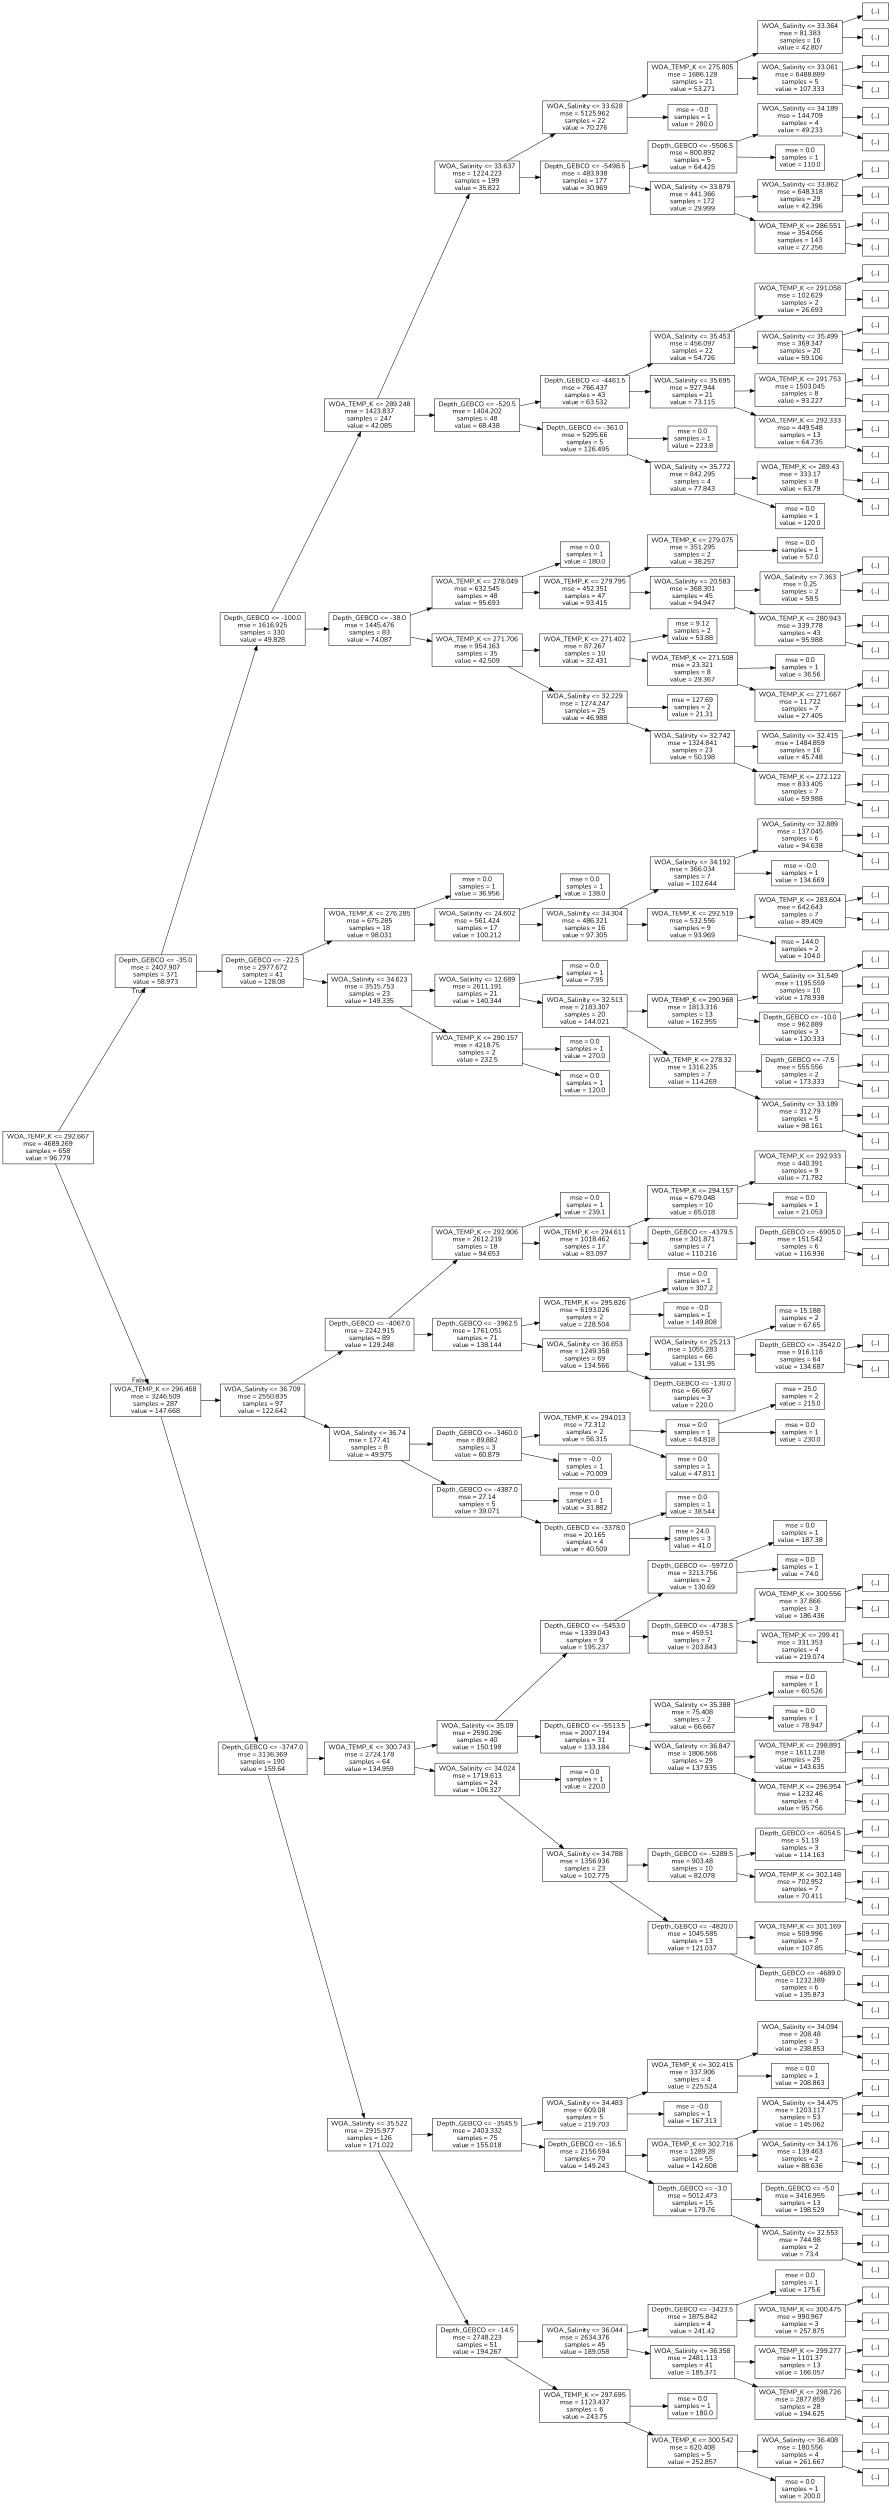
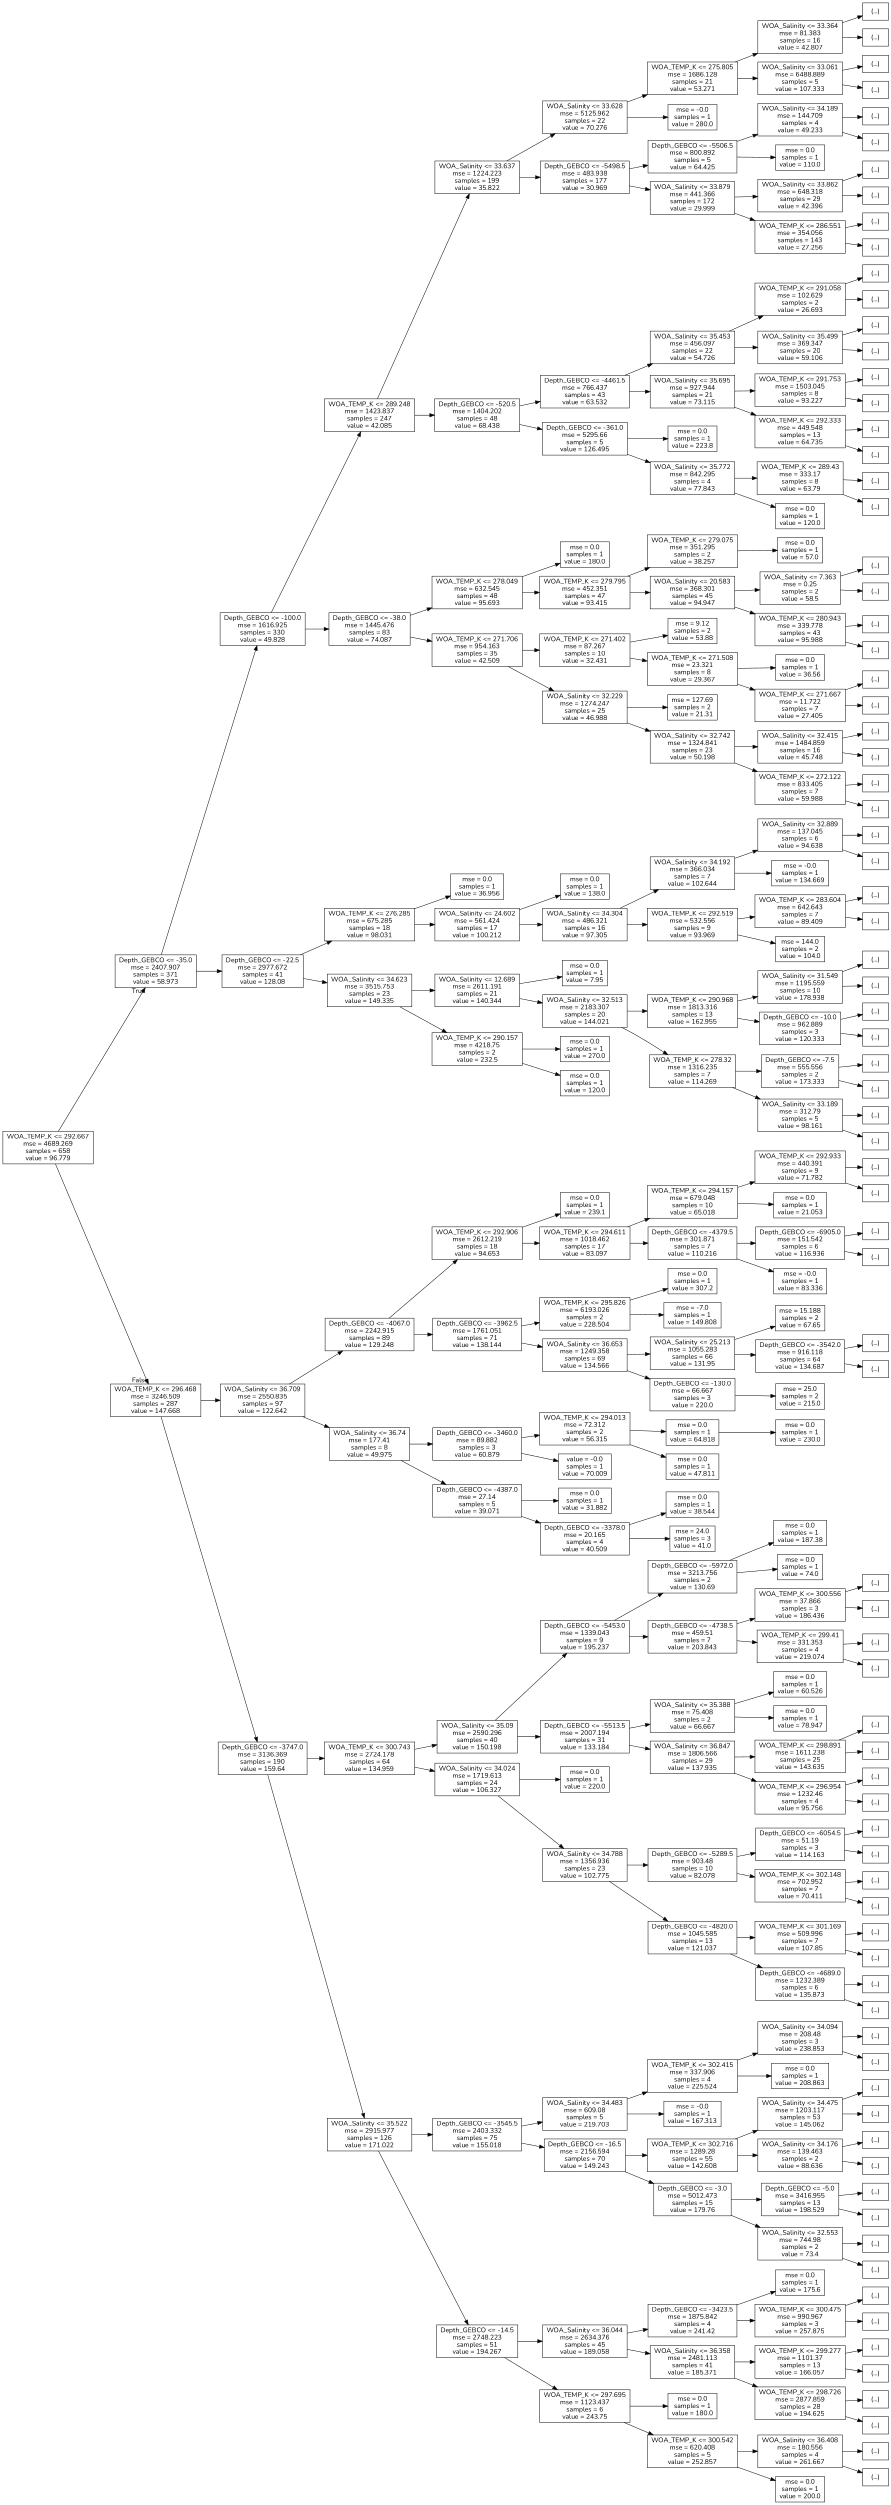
none -> (800, 1281)
(692, 1315) -> (692, 1315)
(745, 1415) -> (753, 1396)
(585, 1467) -> (585, 1467)
